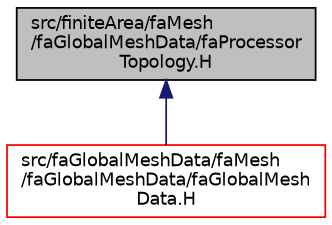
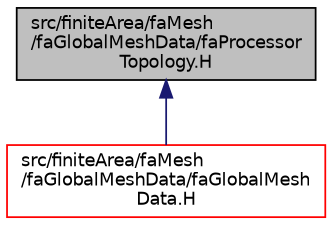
(166, 181) -> (166, 181)
